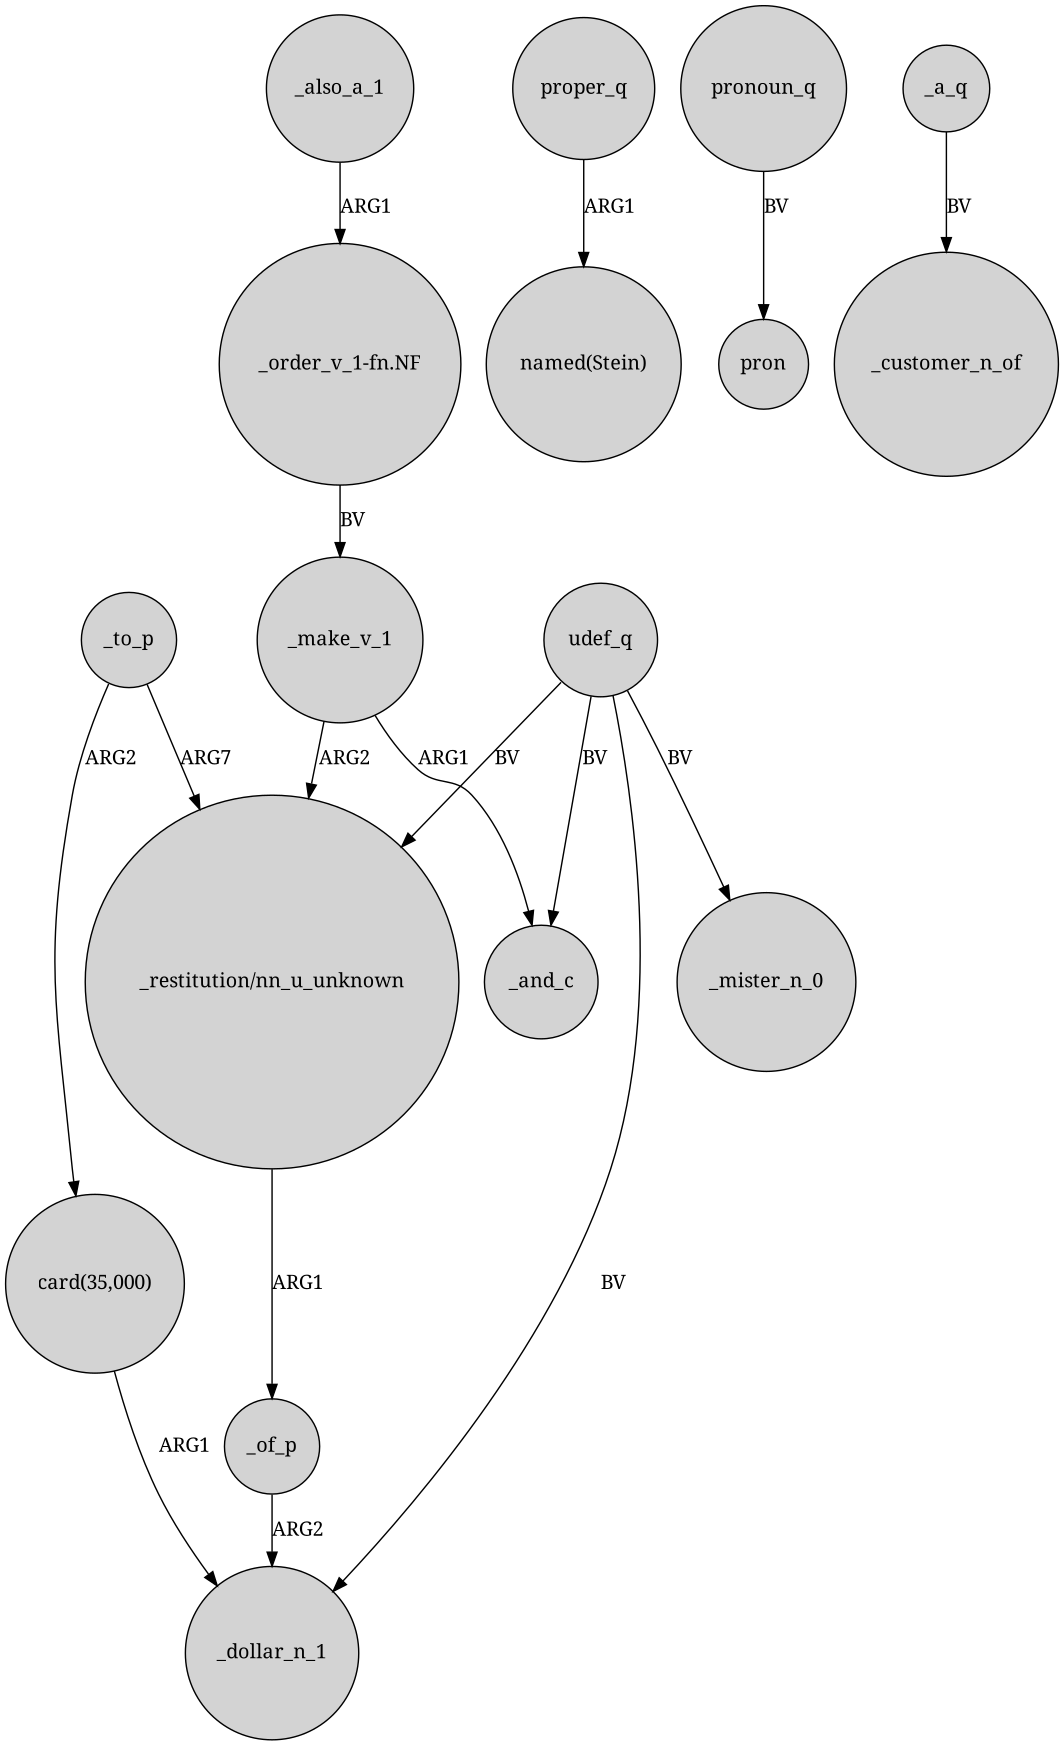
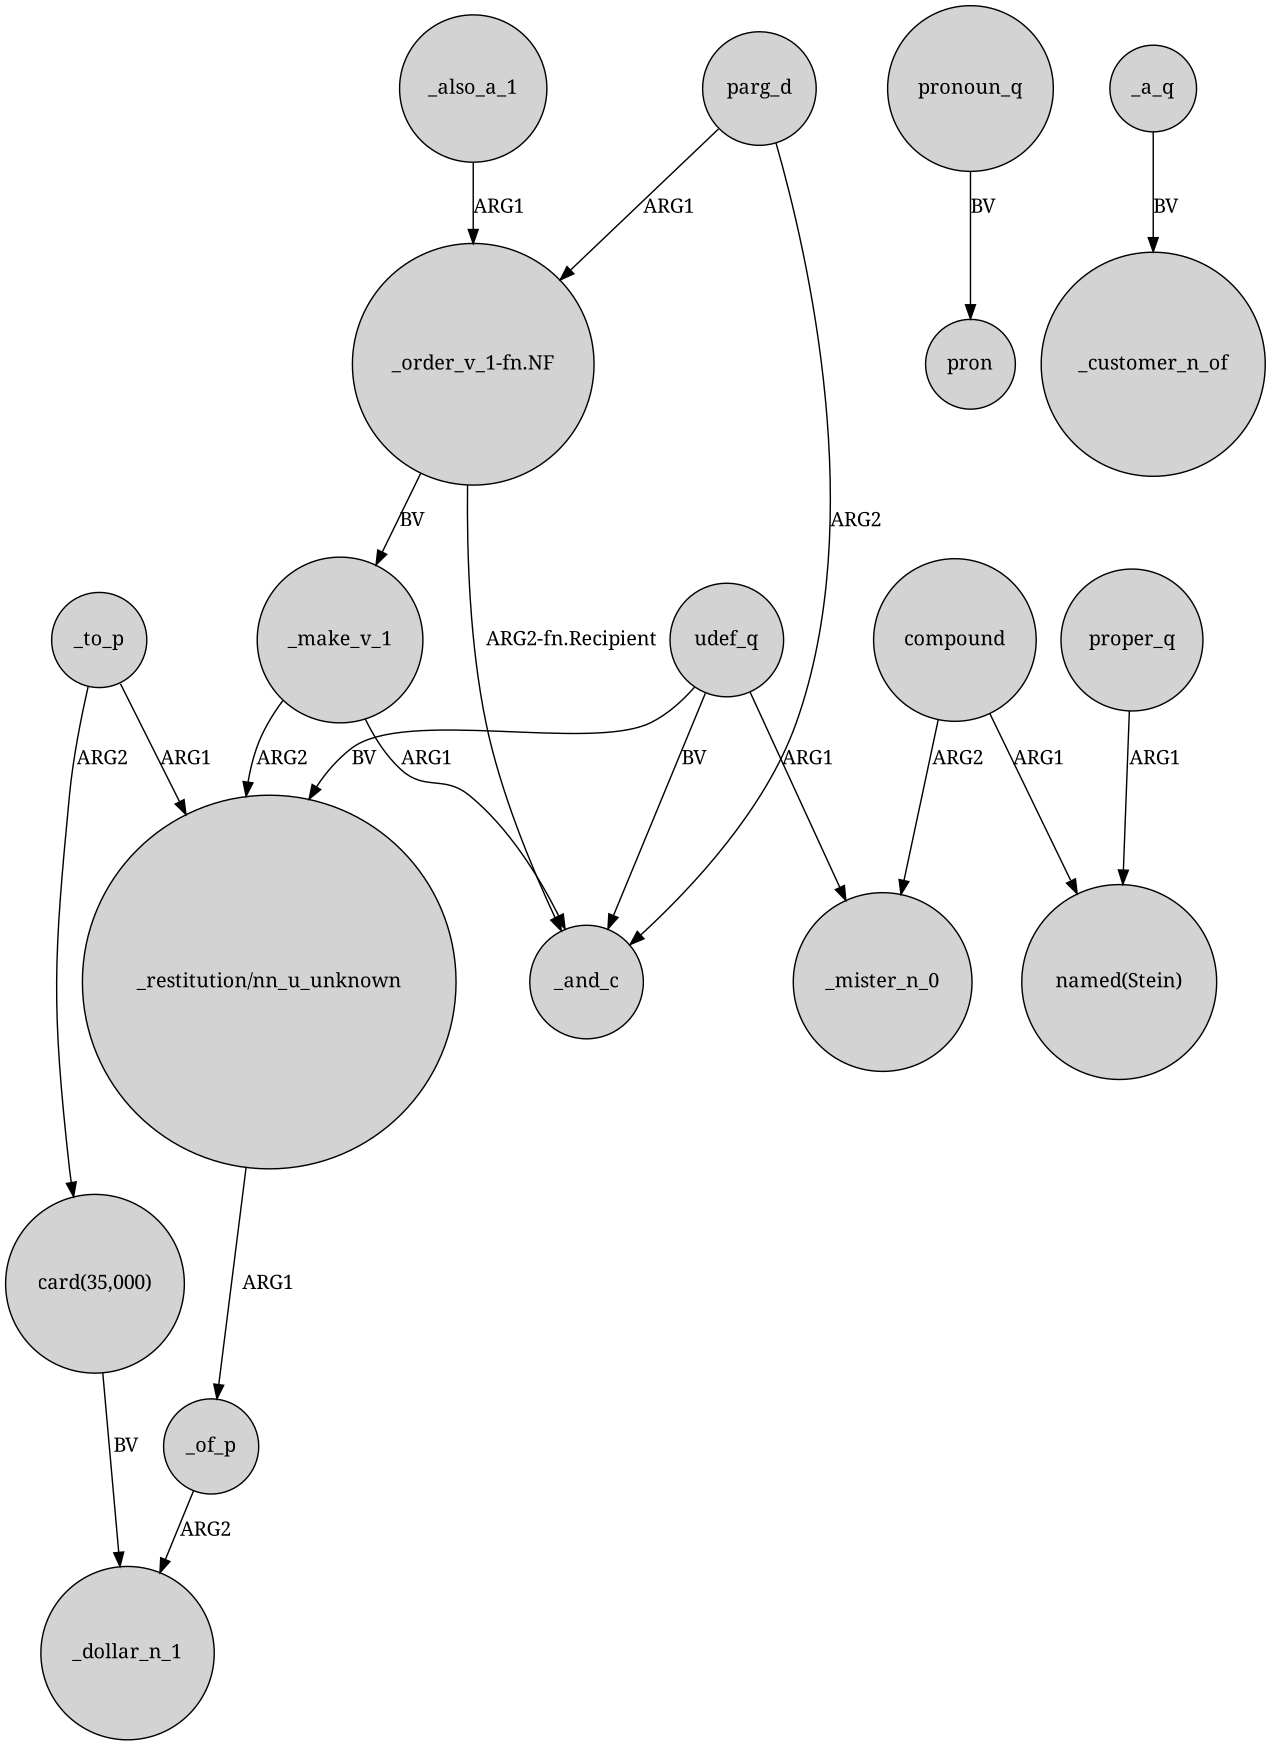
none -> (759, 89)
none -> (955, 640)
none -> (483, 707)
(206, 759) -> (186, 759)
(681, 759) -> (808, 759)
(608, 1177) -> none
(185, 1446) -> (127, 1446)
